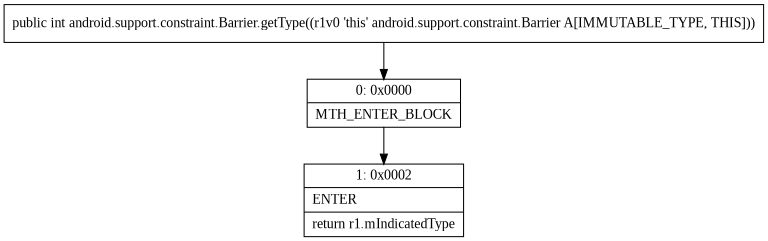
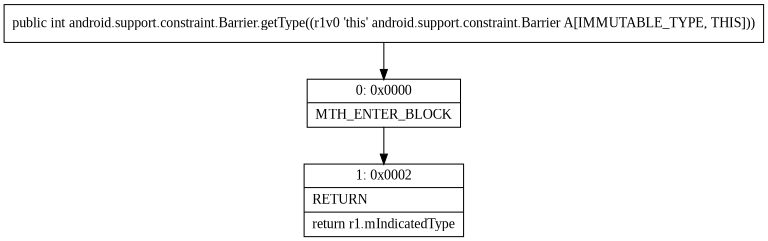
(335, 199) -> (340, 199)
